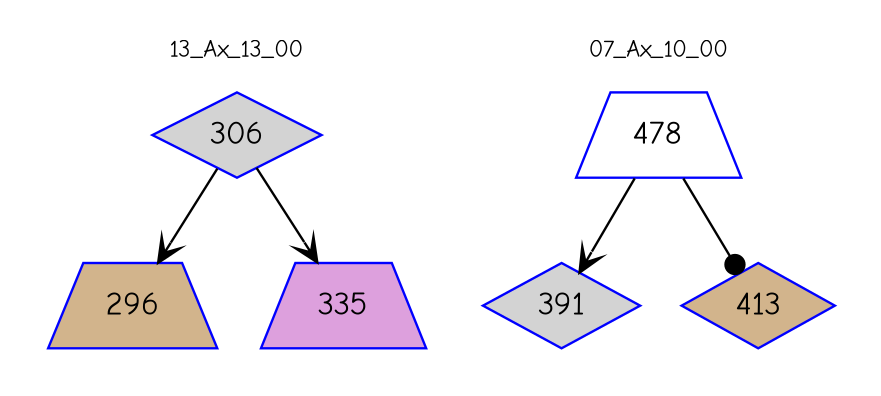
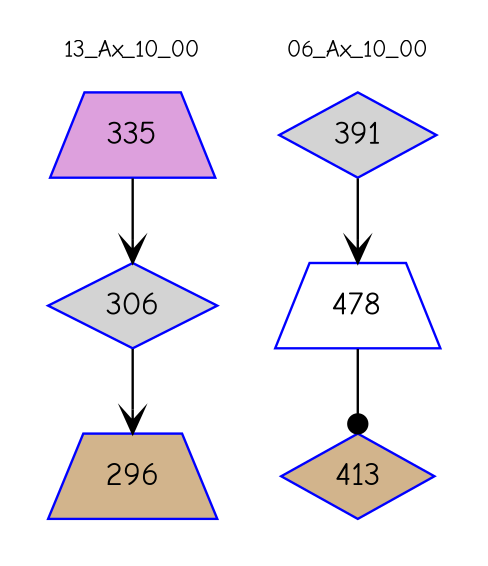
(237, 51) -> (133, 51)
(659, 51) -> (358, 51)
(280, 205) -> (133, 209)
(613, 215) -> (358, 209)
